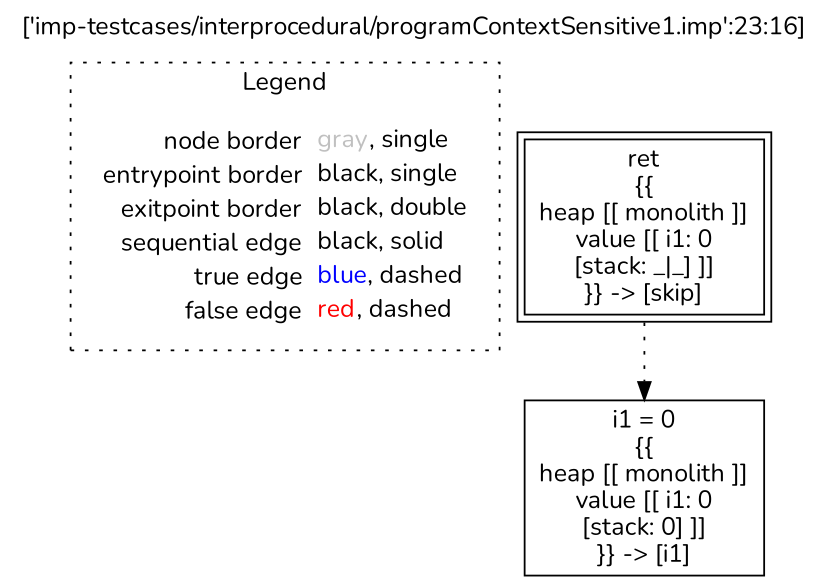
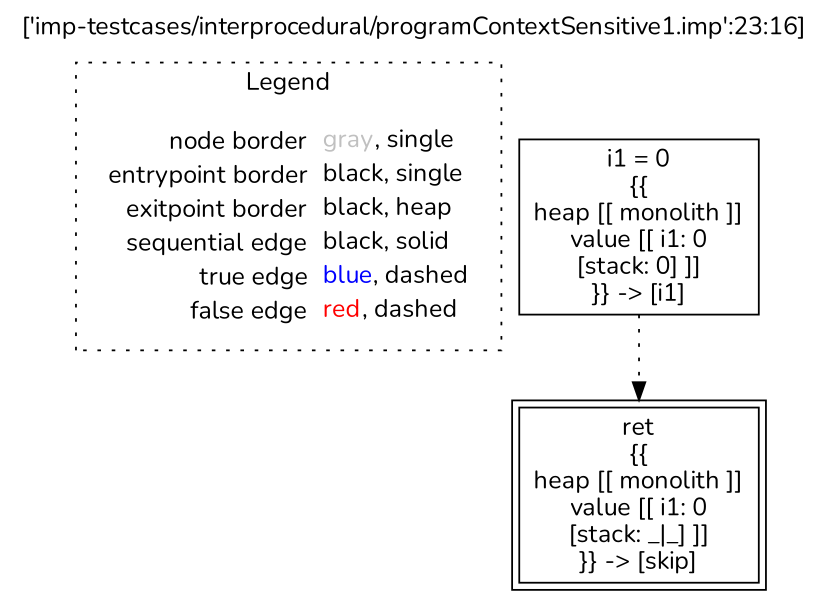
(423, 207) -> (418, 207)
(644, 352) -> (639, 348)
